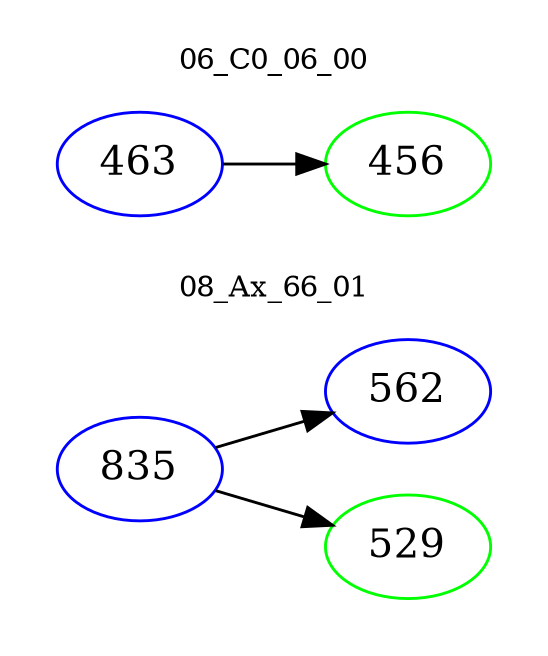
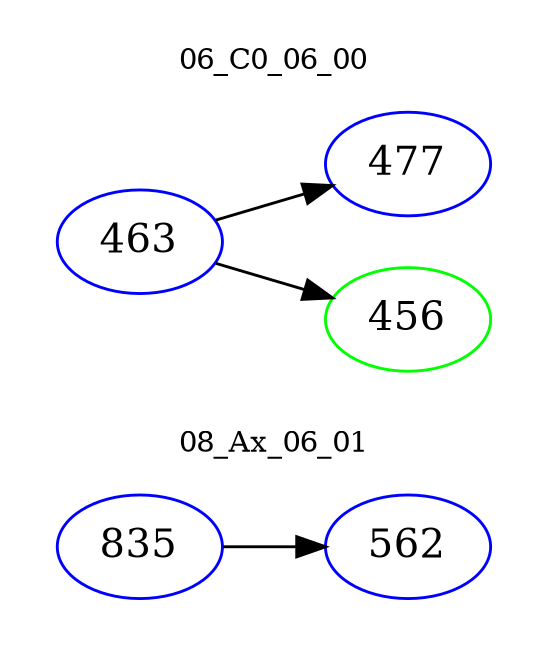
none -> (408, 164)
(274, 289) -> (274, 445)
(408, 547) -> none
